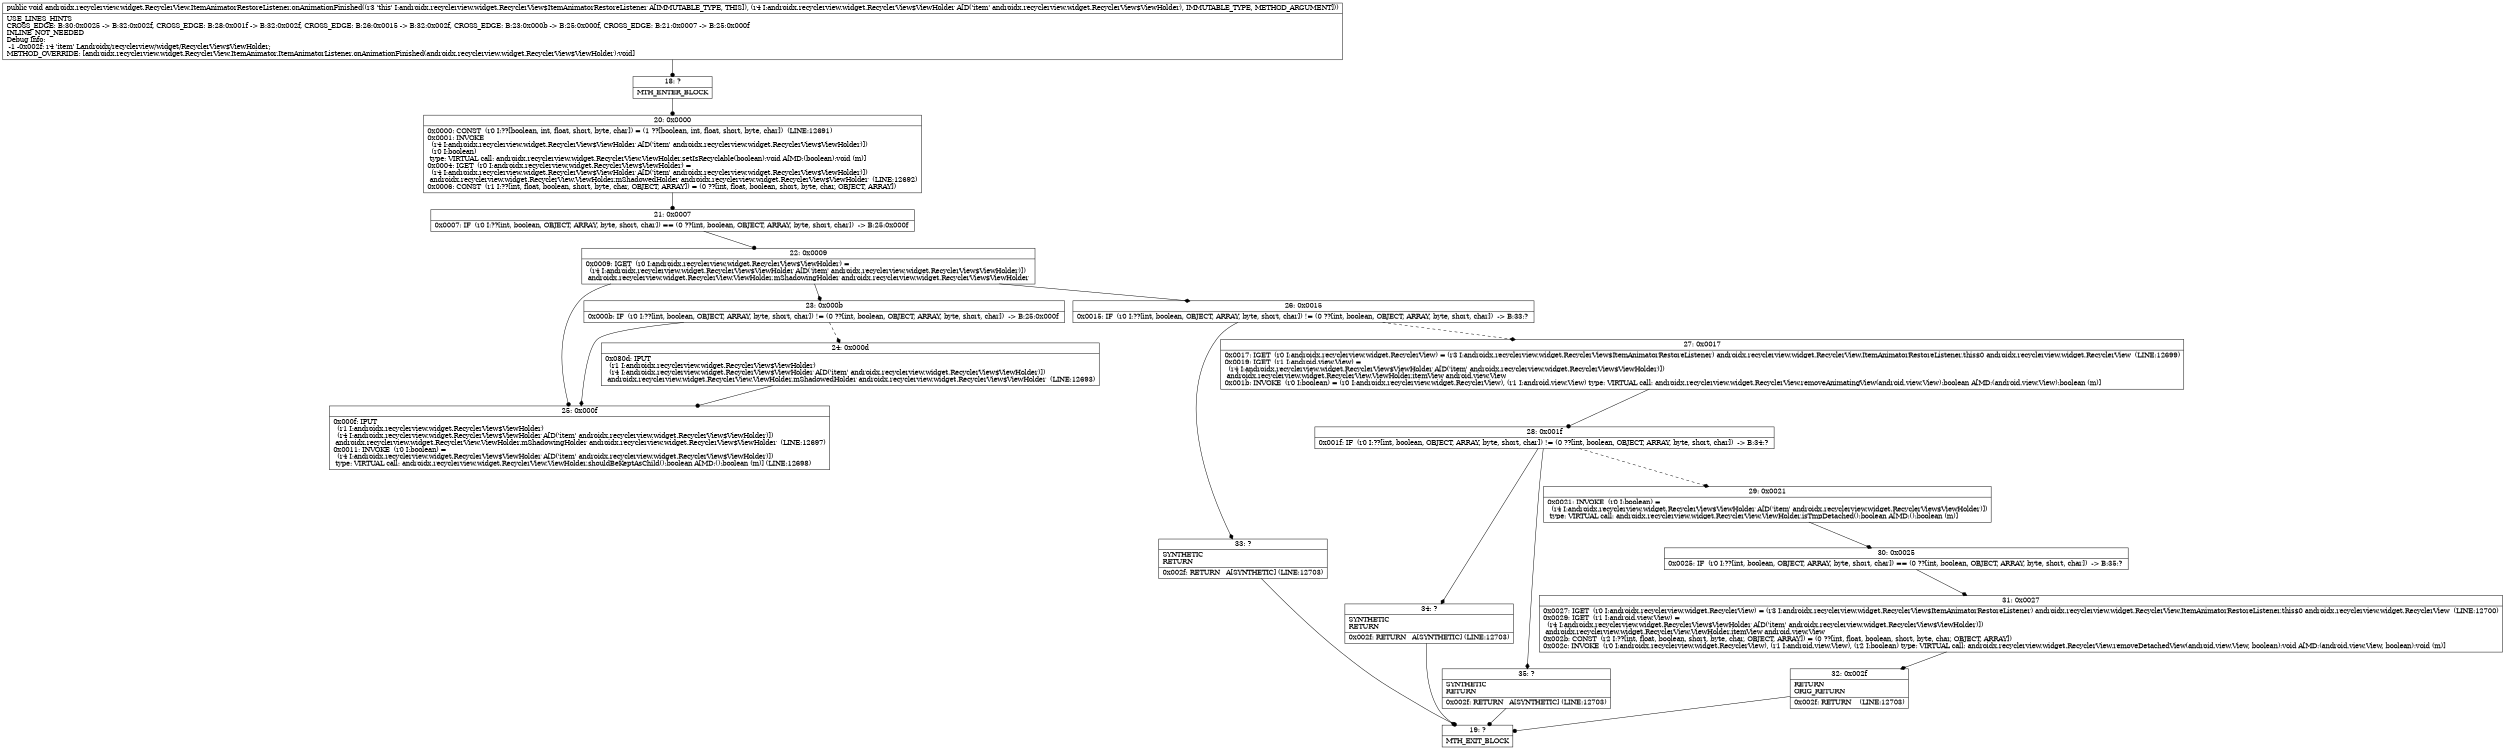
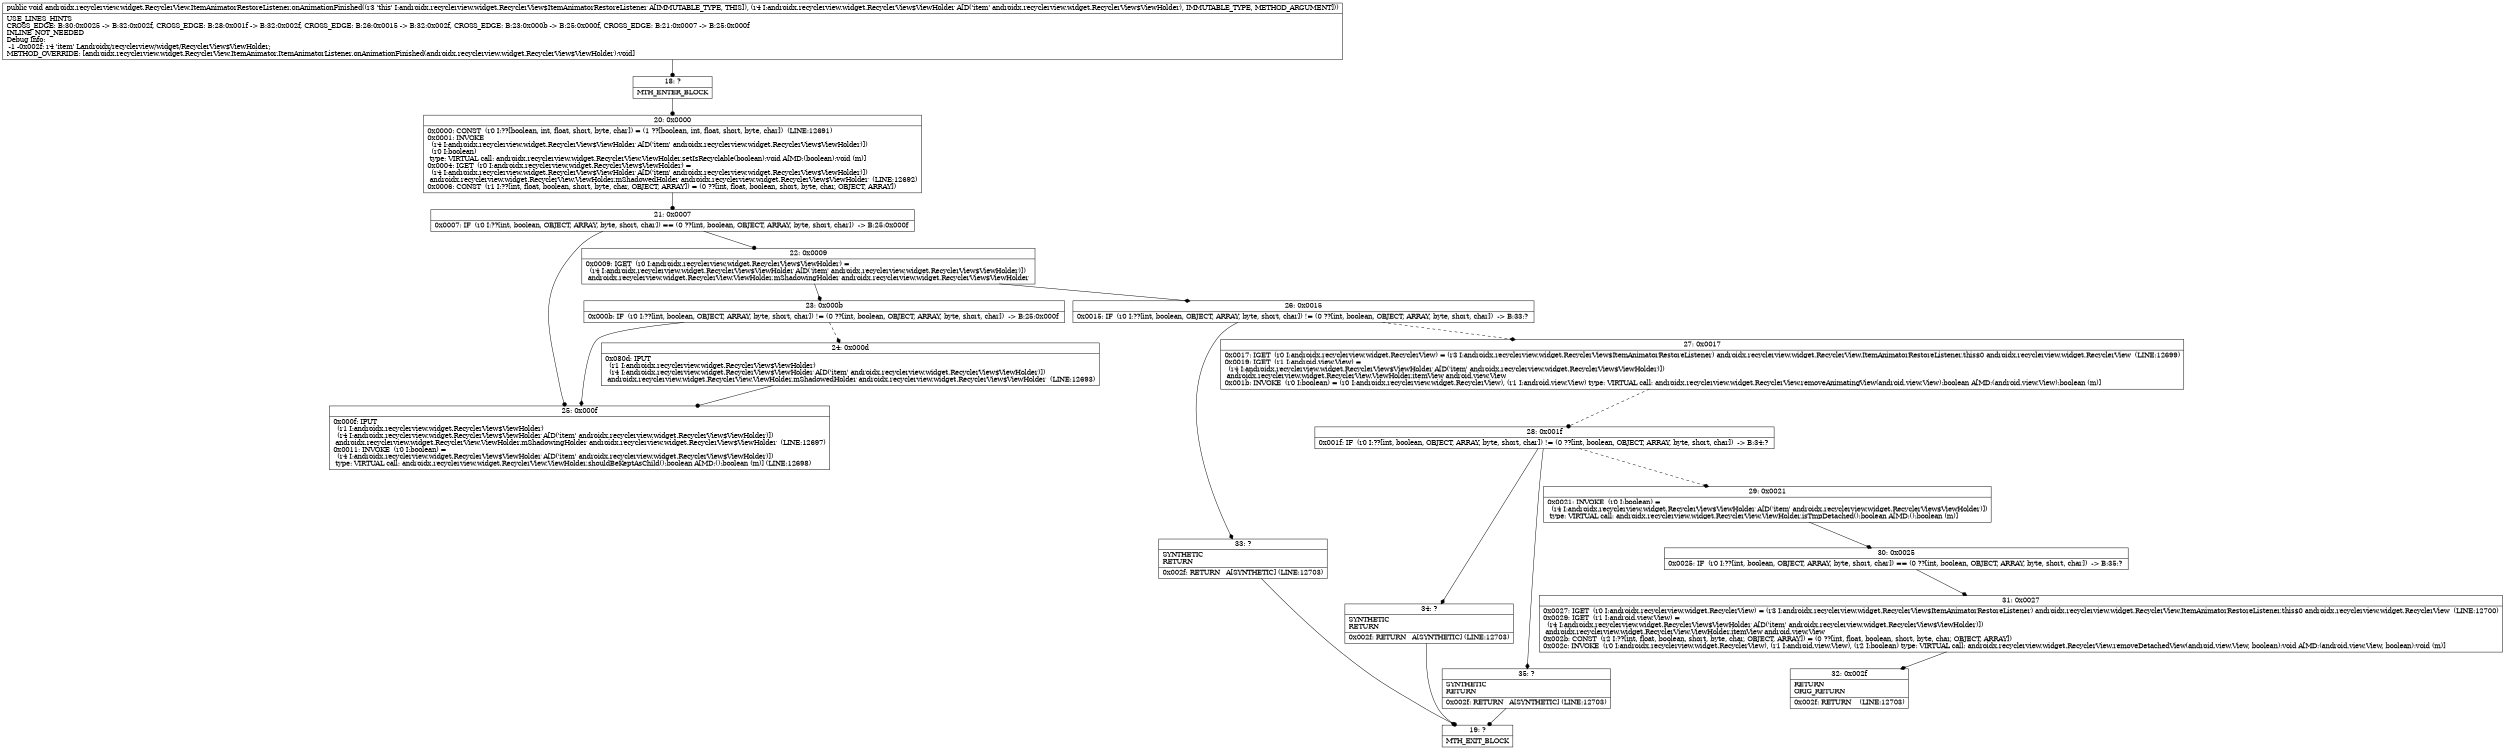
(565, 332) -> (549, 307)
(1610, 407) -> (1610, 407)
(1653, 714) -> none
